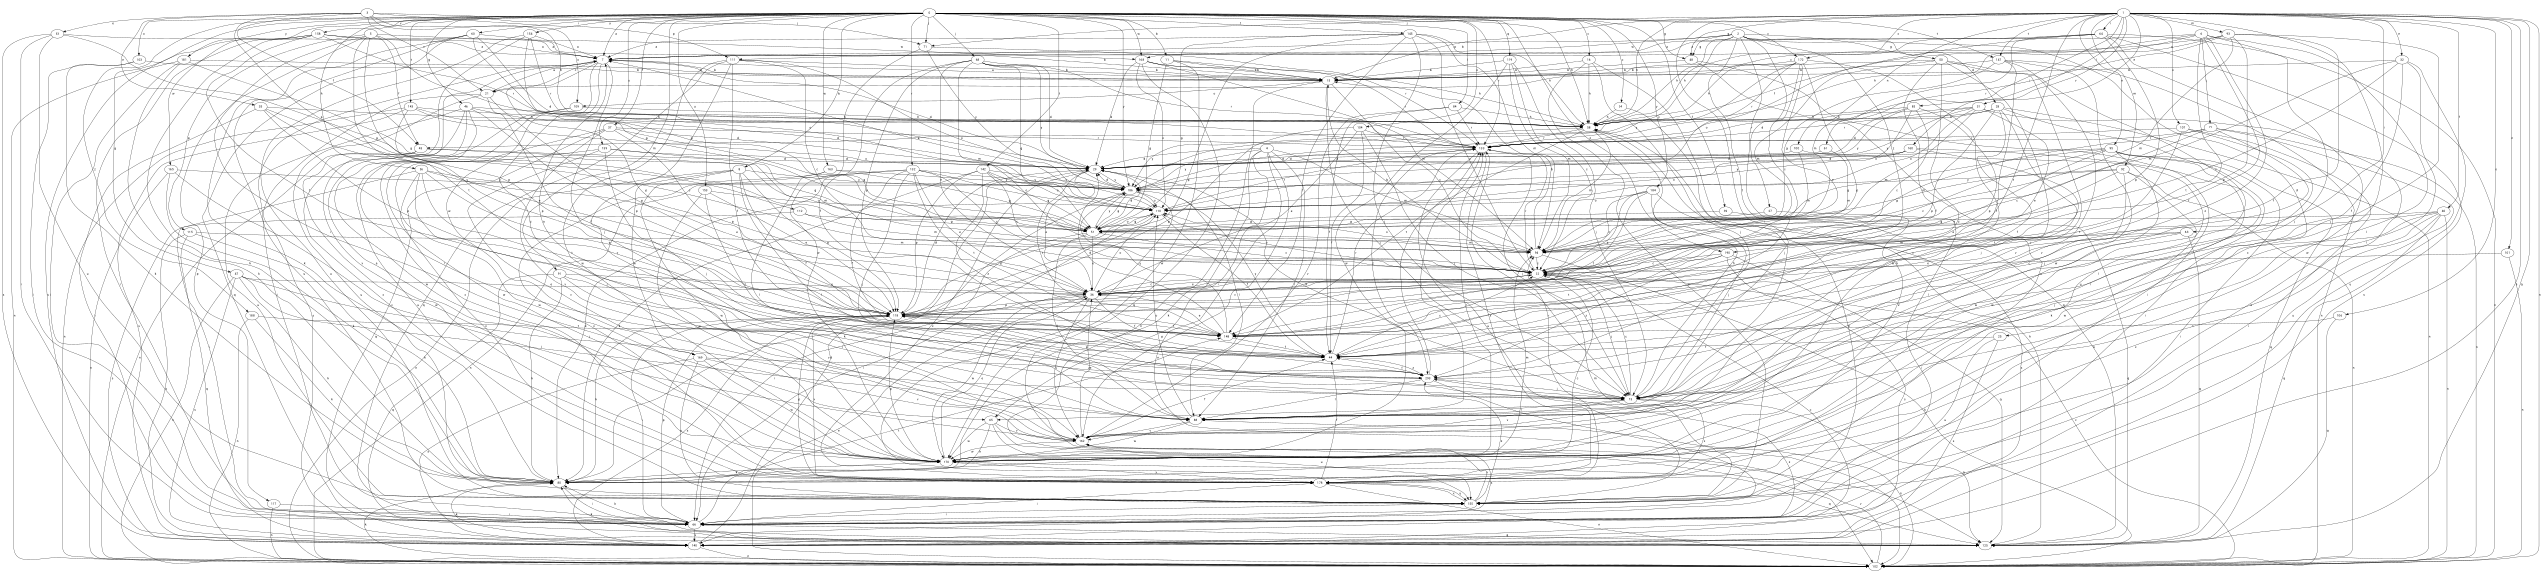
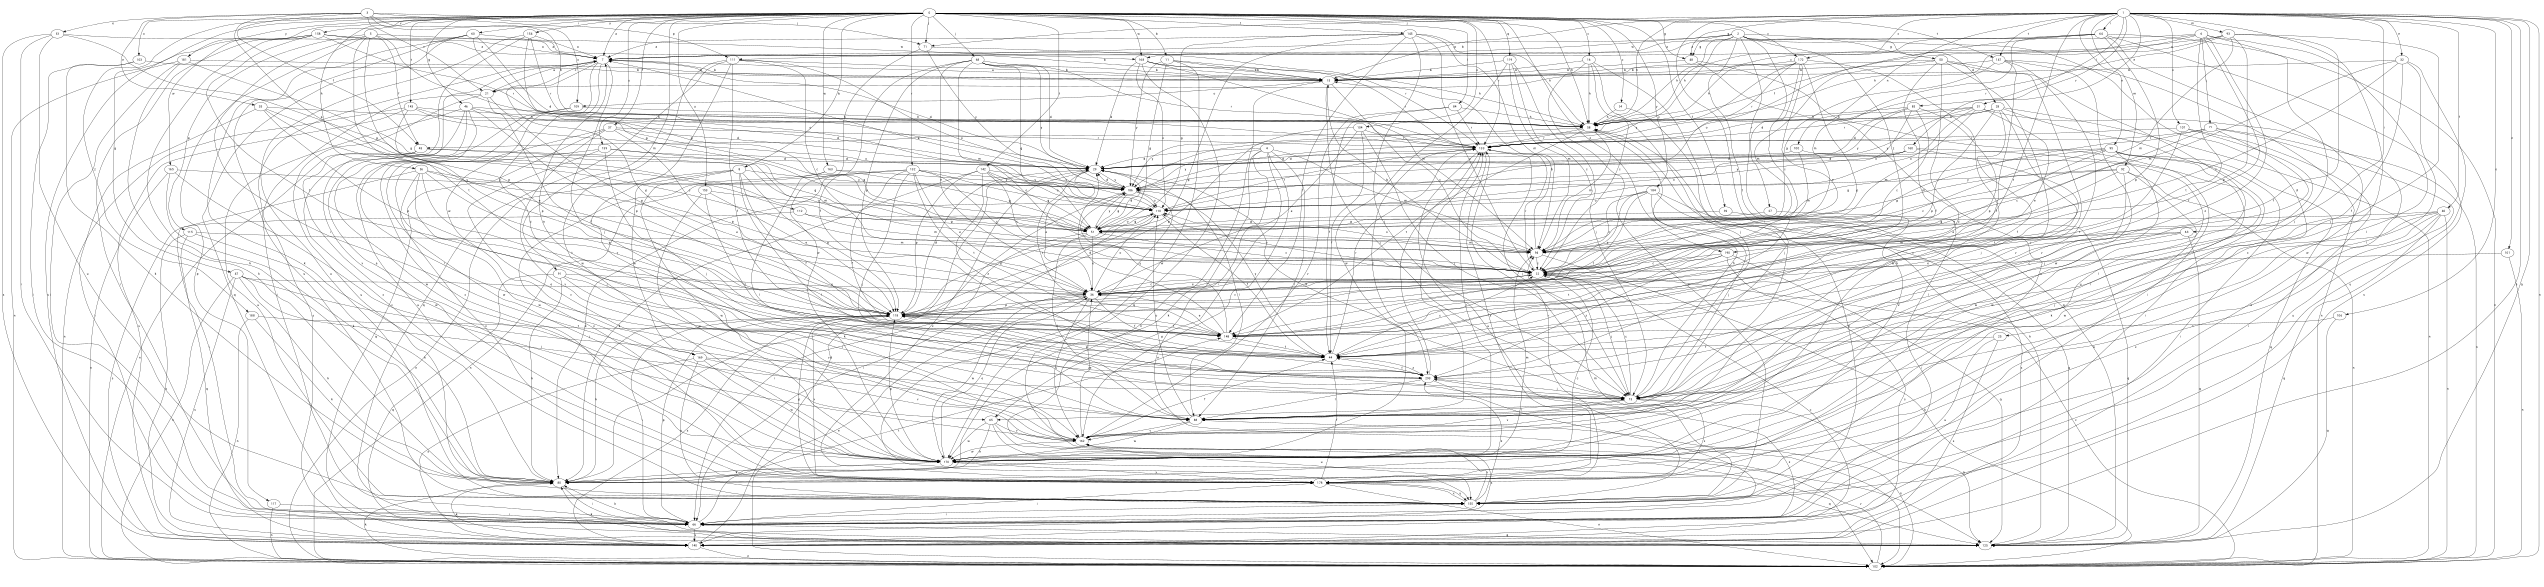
(1106, 24) -> (1137, 118)
(1826, 148) -> none
none -> (1617, 169)
none -> (1963, 266)
